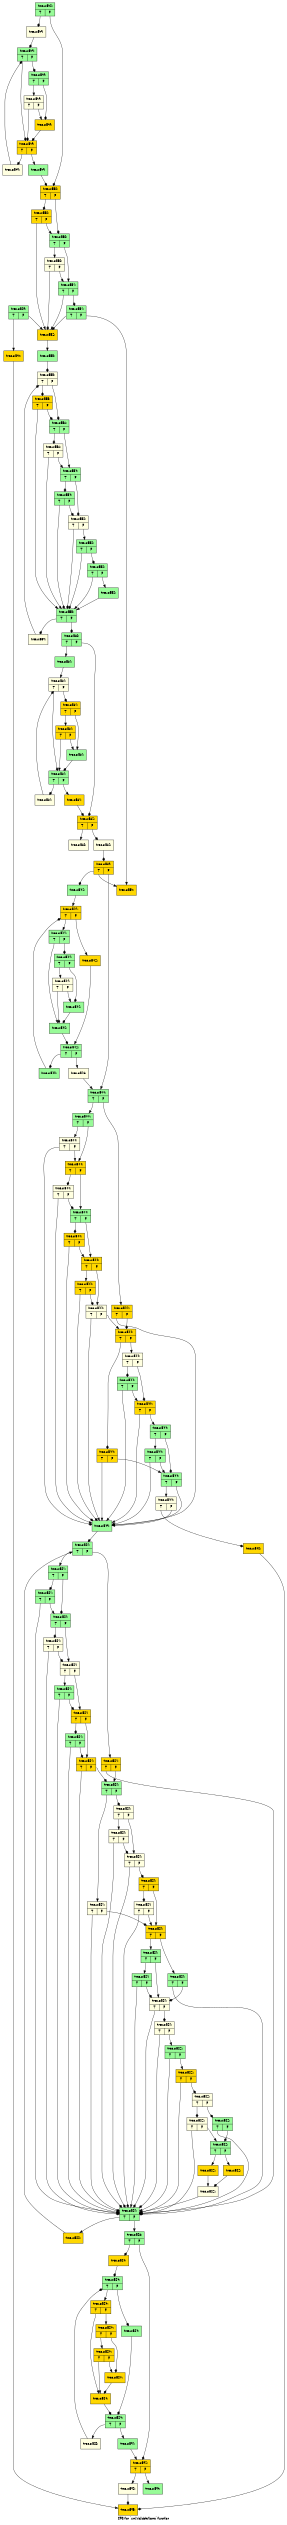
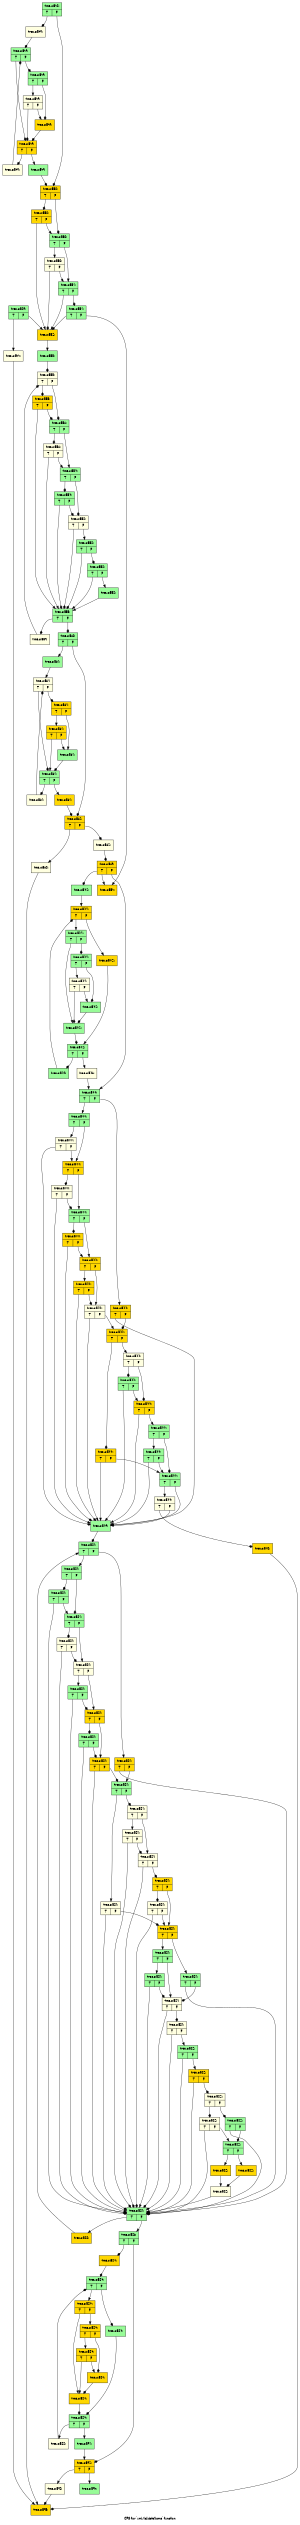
(14, 356) -> (13, 356)
none -> (27, 1687)
